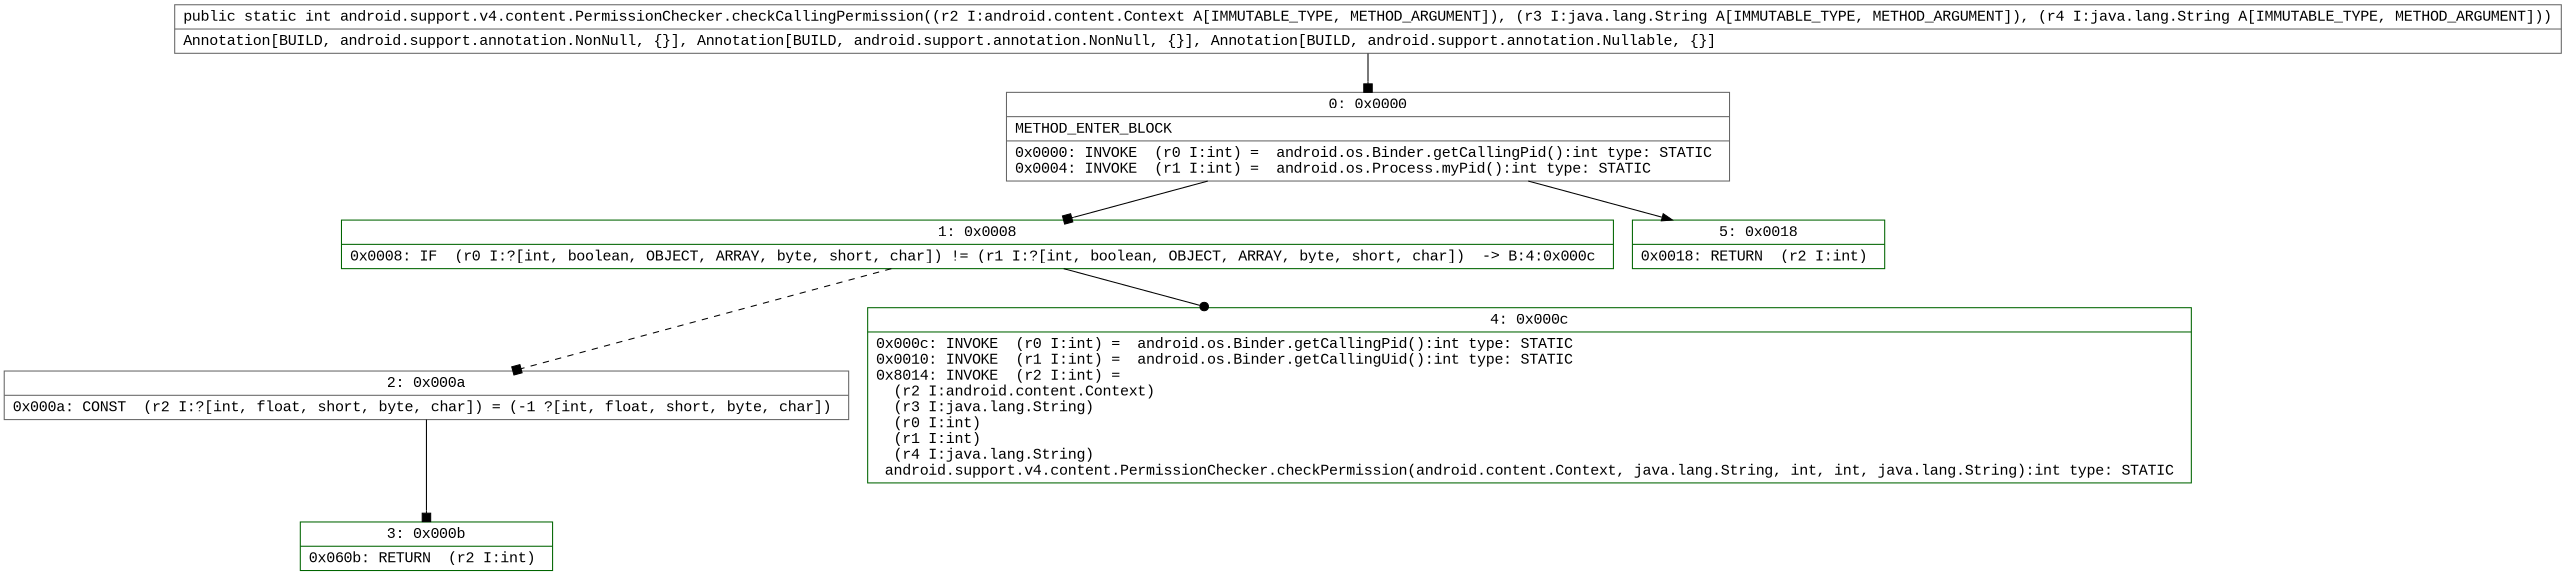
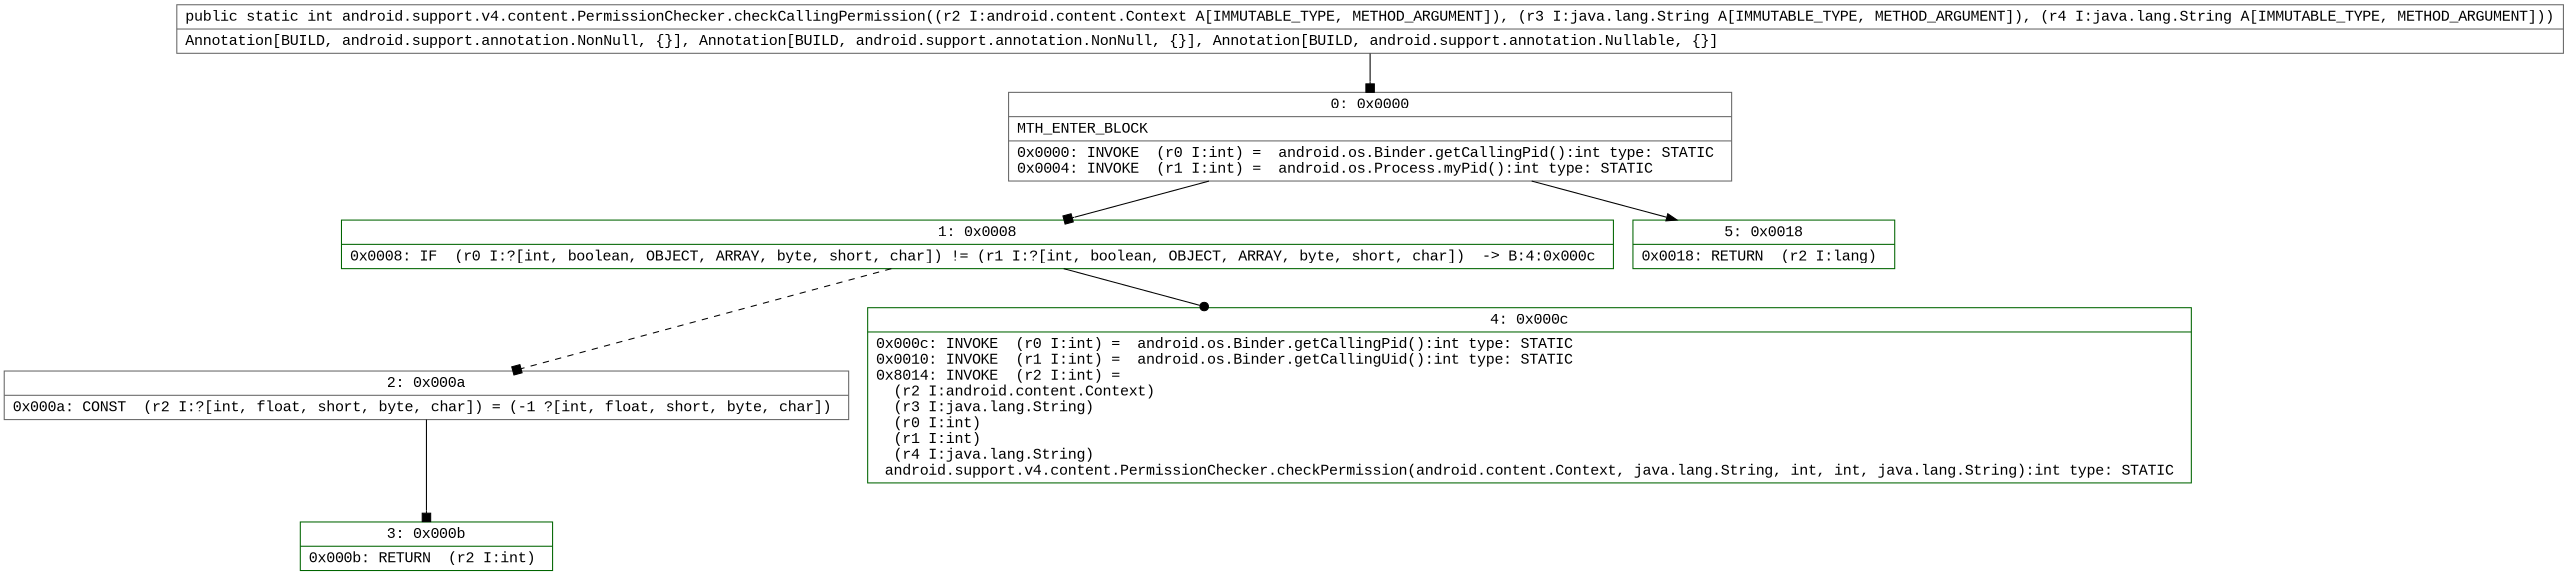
(1094, 128) -> (1082, 128)
(1759, 256) -> (1764, 256)
(426, 558) -> (426, 558)
